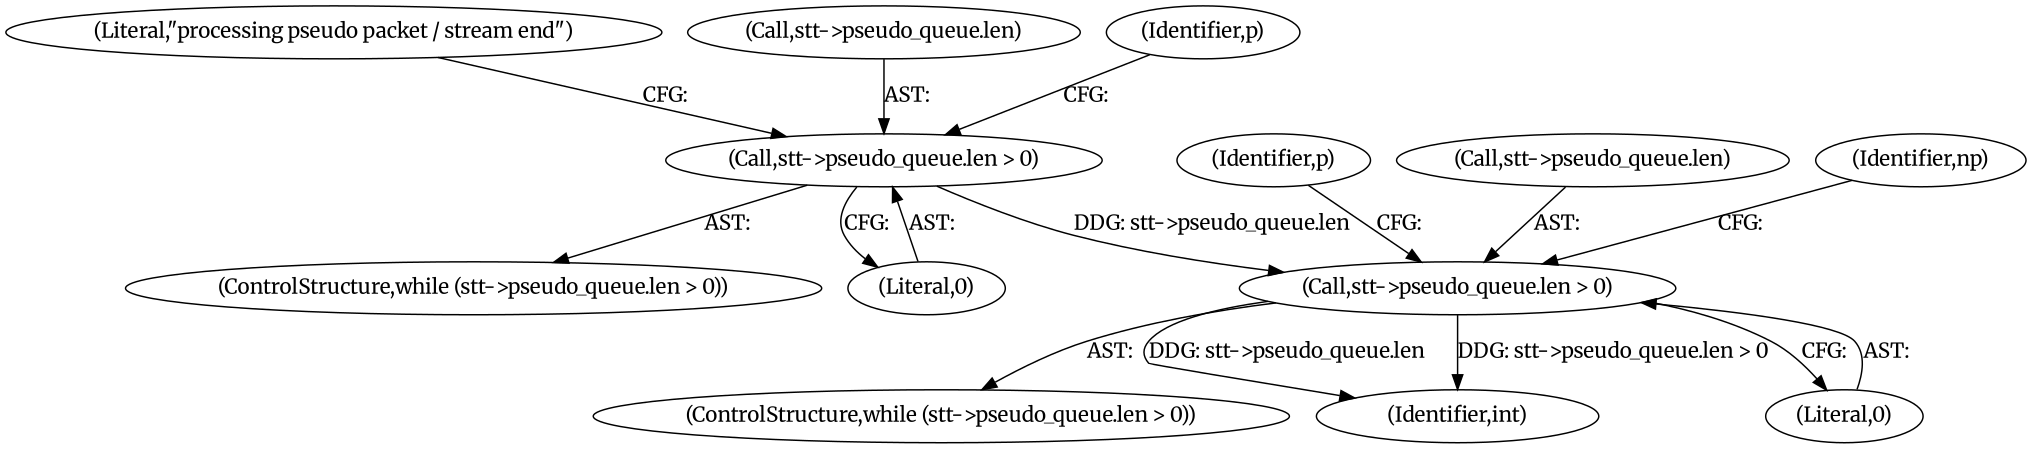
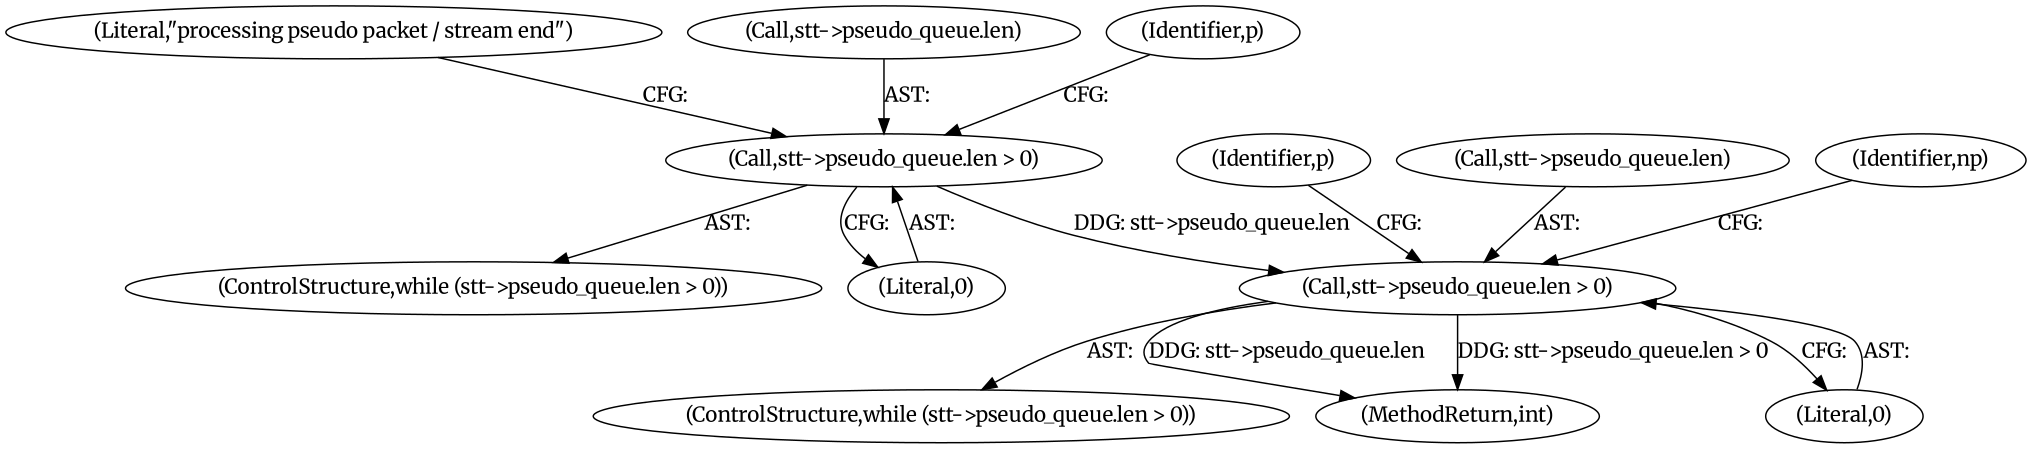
(1458, 416) -> (1458, 416)
